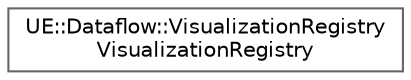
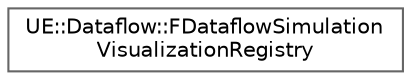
(206, 40) -> (206, 40)
